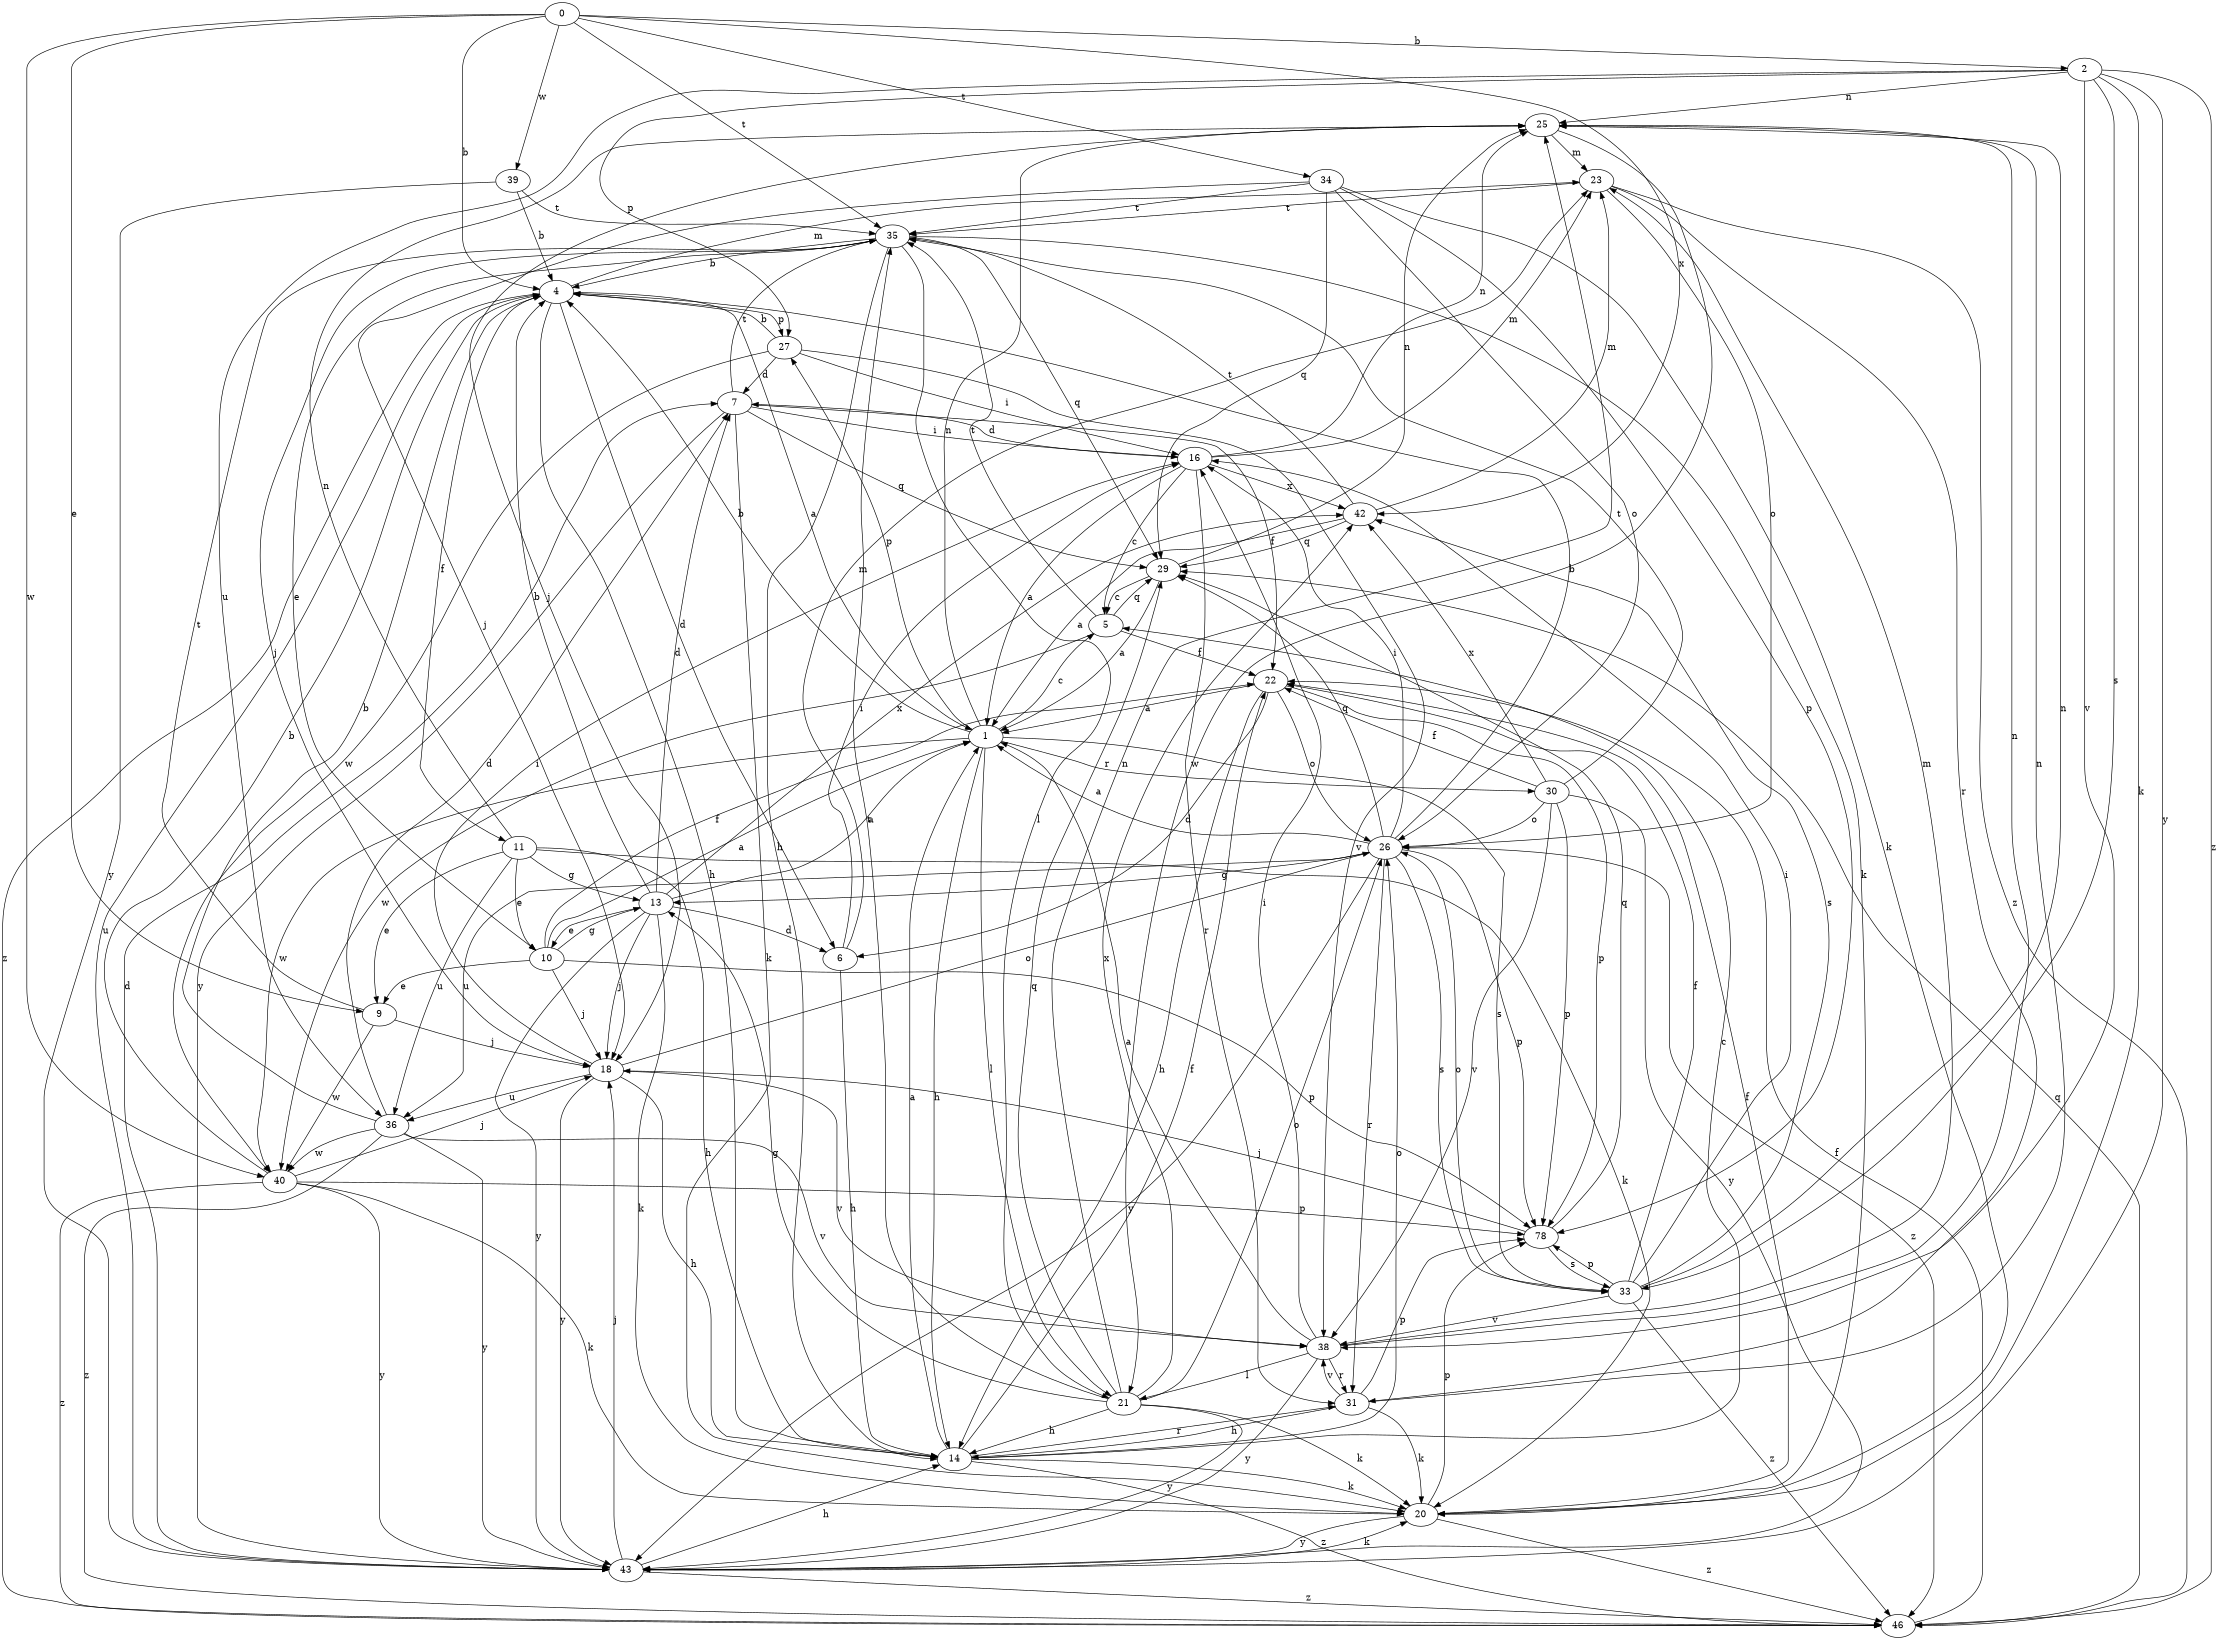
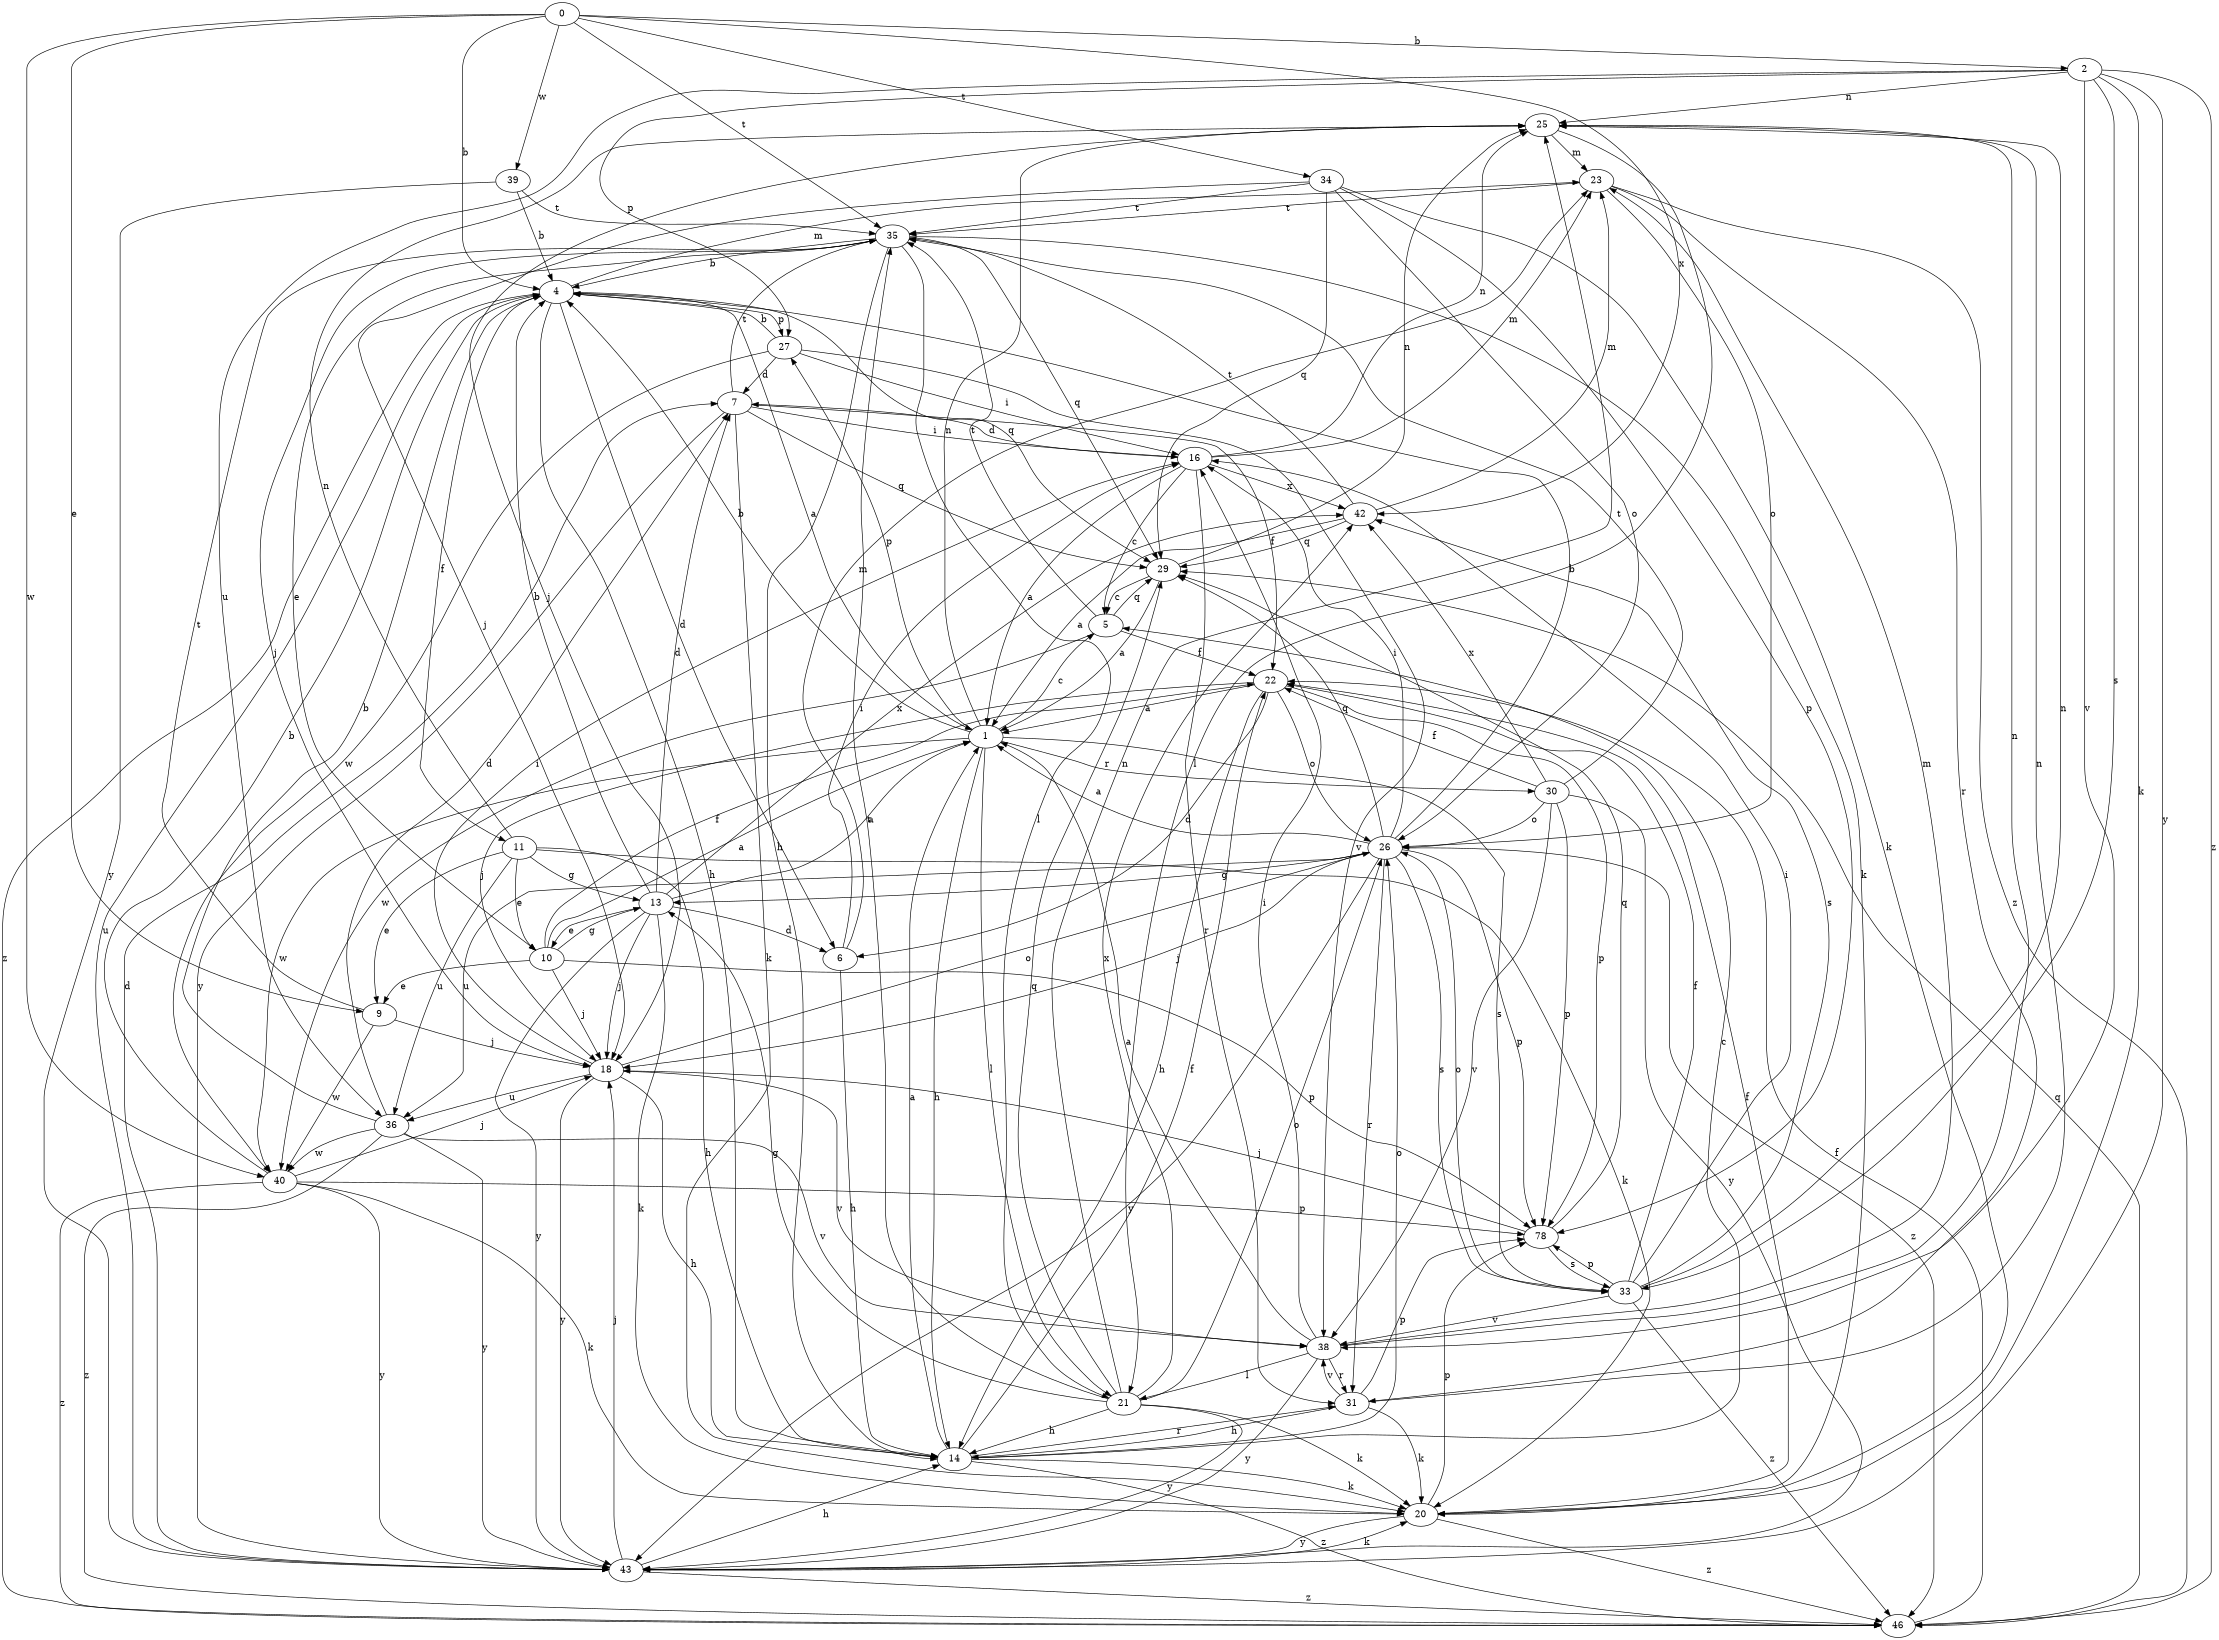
none -> (877, 387)
none -> (792, 746)
(1195, 764) -> (1195, 764)
none -> (1013, 999)
